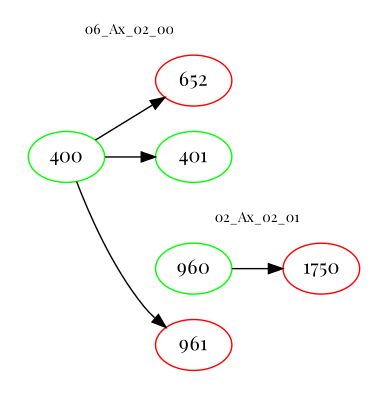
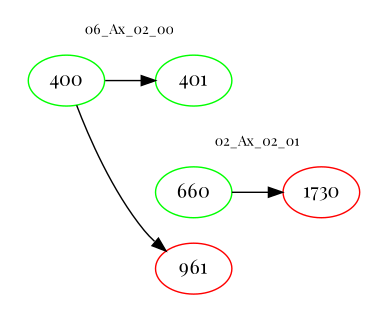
(194, 81) -> none
(194, 269) -> (194, 192)
(321, 269) -> (321, 192)
